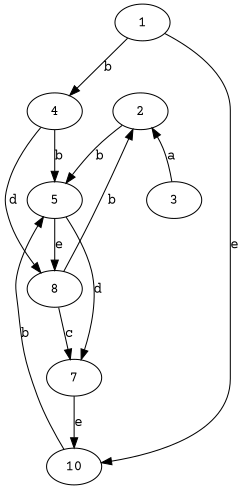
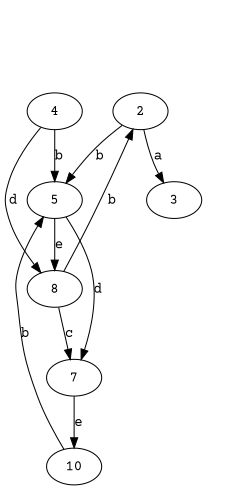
(143, 22) -> none
(167, 159) -> (150, 152)
